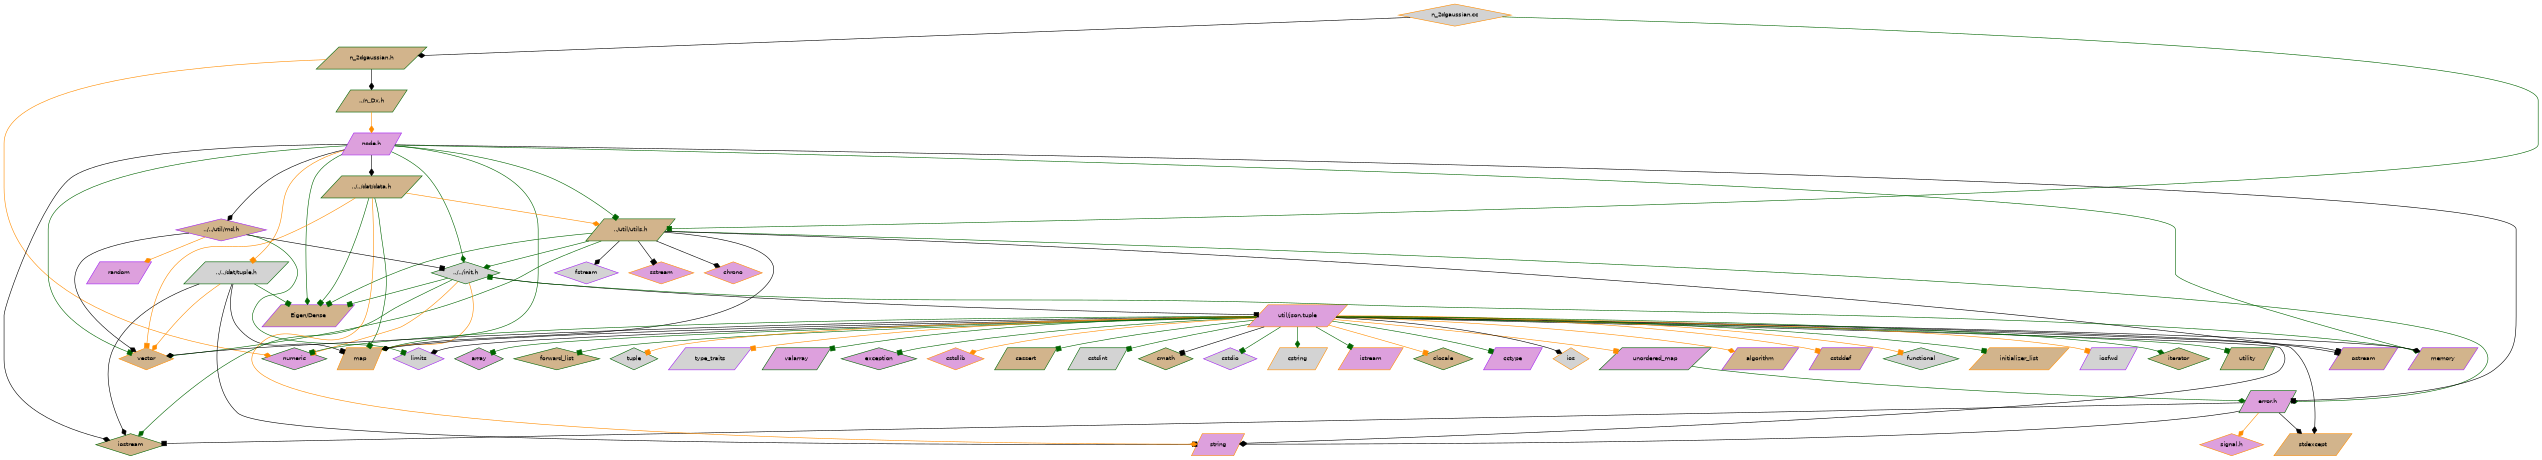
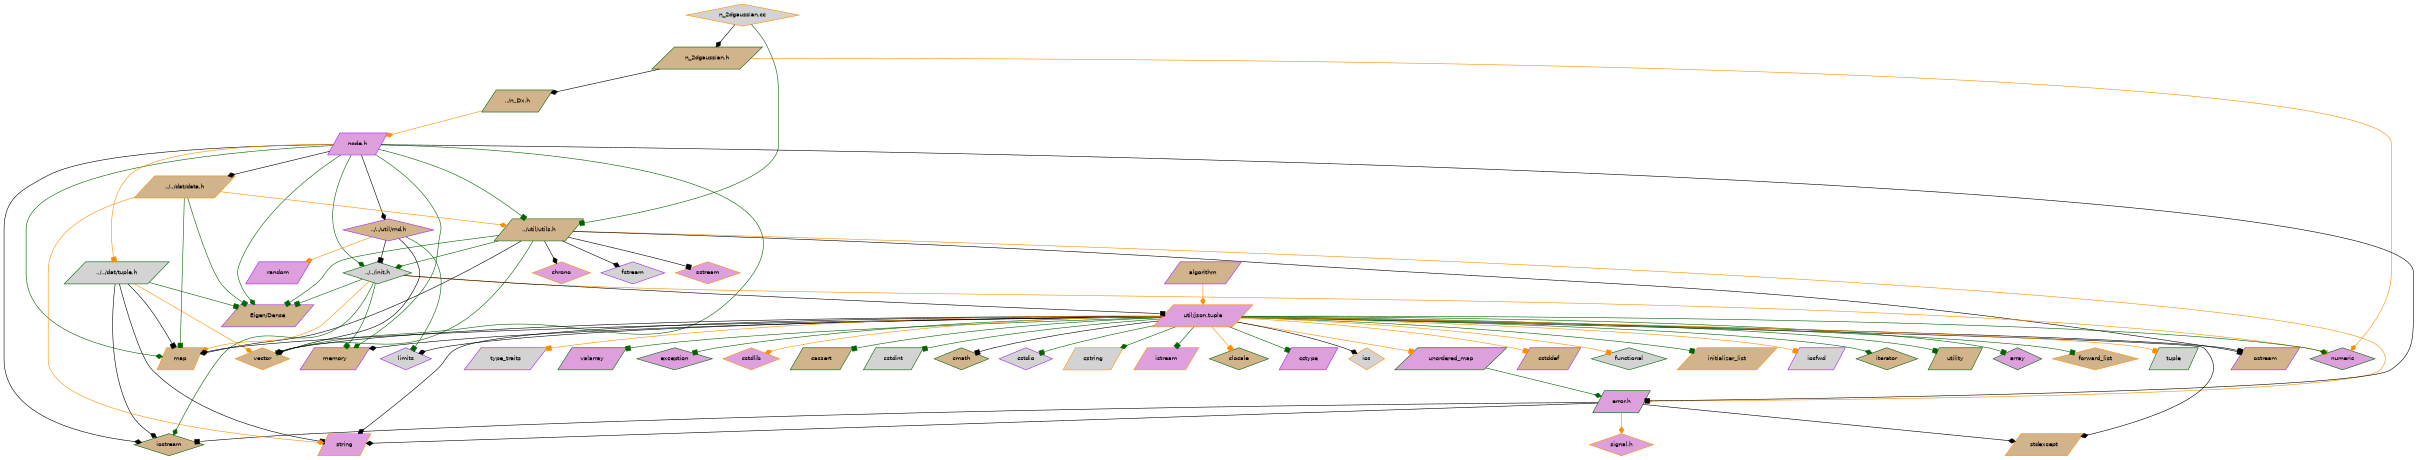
(372, 187) -> (185, 187)
(227, 246) -> none
(1684, 268) -> (1856, 283)
(1457, 307) -> (367, 312)
(786, 322) -> (1782, 320)
(1532, 328) -> (1203, 291)
(557, 359) -> (2095, 359)
(634, 359) -> (2174, 359)
